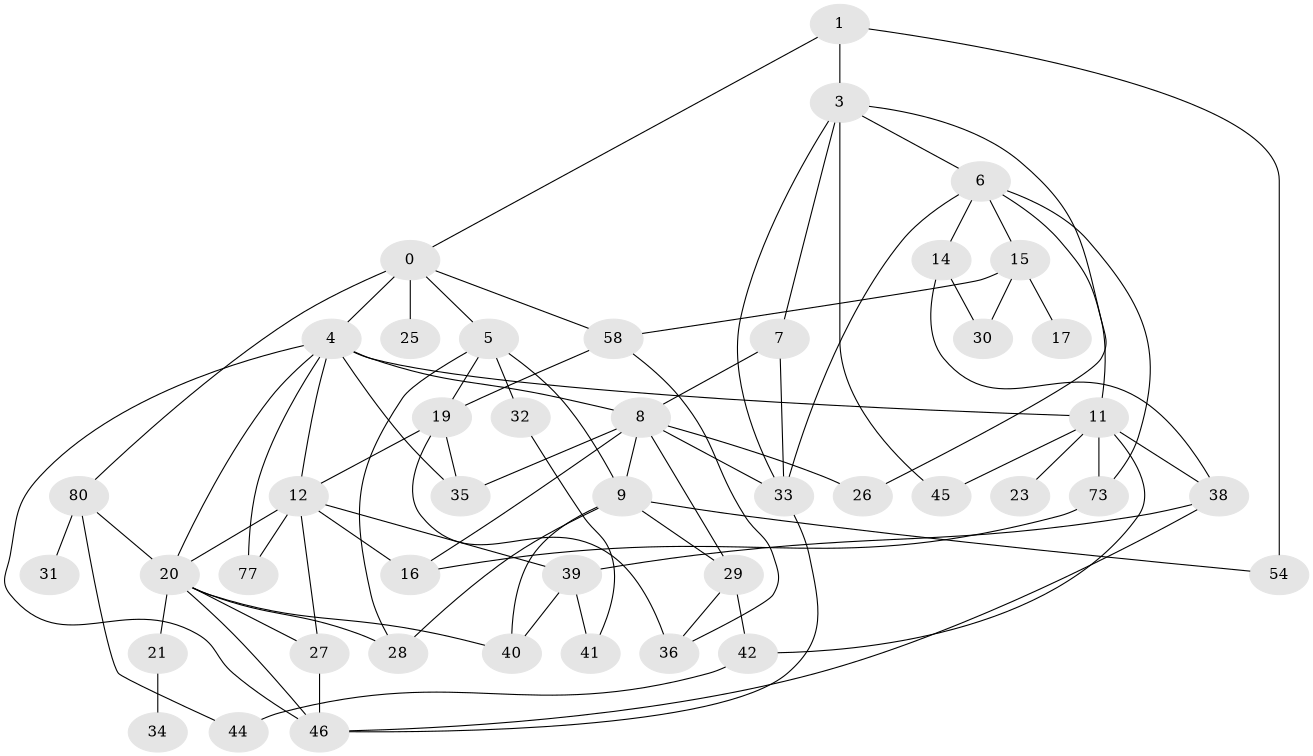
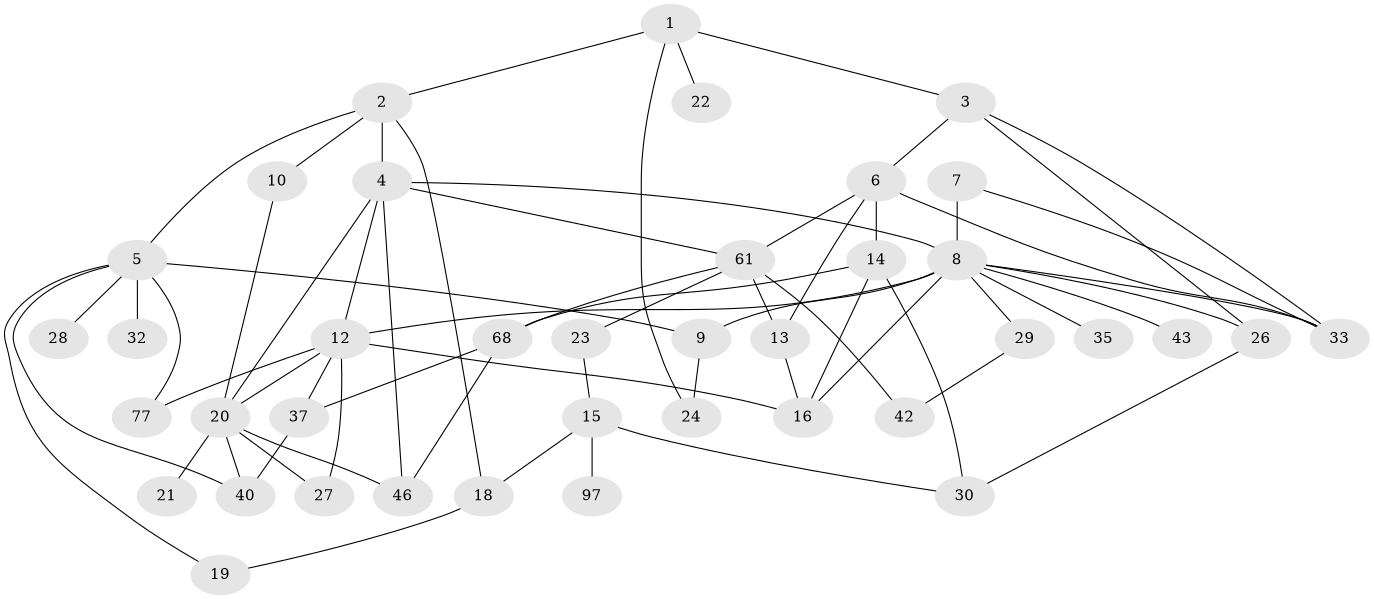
none -> (701, 103)
(809, 221) -> none
(1001, 221) -> (587, 382)
(410, 260) -> (382, 103)
none -> (843, 333)
(410, 339) -> none
(614, 339) -> (484, 496)
(1062, 339) -> (592, 496)
none -> (1182, 339)
(1099, 418) -> (745, 260)
none -> (1113, 418)
(395, 428) -> none
(269, 451) -> (180, 338)
(380, 452) -> (667, 310)
(451, 457) -> none
(79, 496) -> (277, 181)
(942, 496) -> none
(1099, 496) -> (780, 339)
(1219, 496) -> (502, 339)
(678, 536) -> none
(496, 567) -> none
(525, 570) -> (45, 401)
(50, 575) -> none
(572, 575) -> (299, 418)
(1279, 575) -> (692, 418)
(284, 614) -> none
(591, 654) -> none
(669, 654) -> none
(320, 693) -> none
(657, 715) -> none
(158, 732) -> none
(239, 732) -> none
